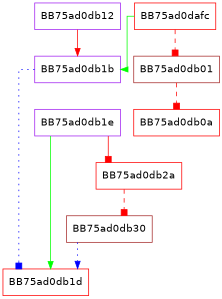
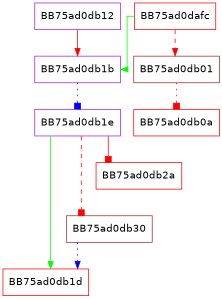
(175, 39) -> (175, 39)
(177, 92) -> (177, 92)
(19, 158) -> (78, 92)
(124, 199) -> (81, 172)
